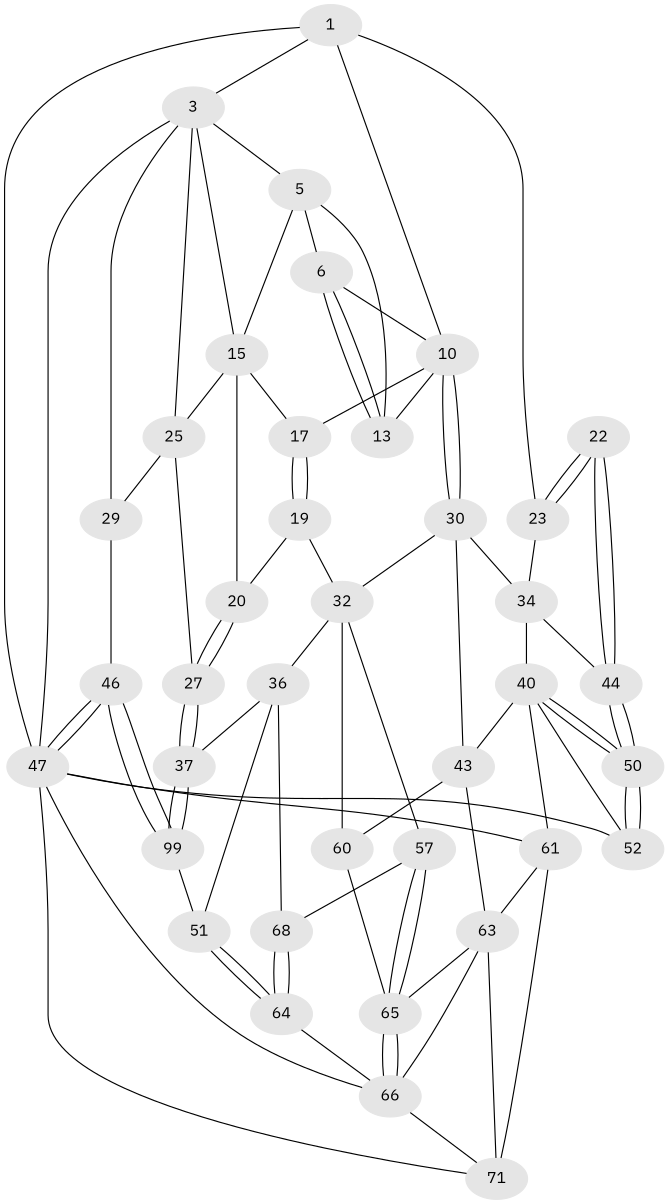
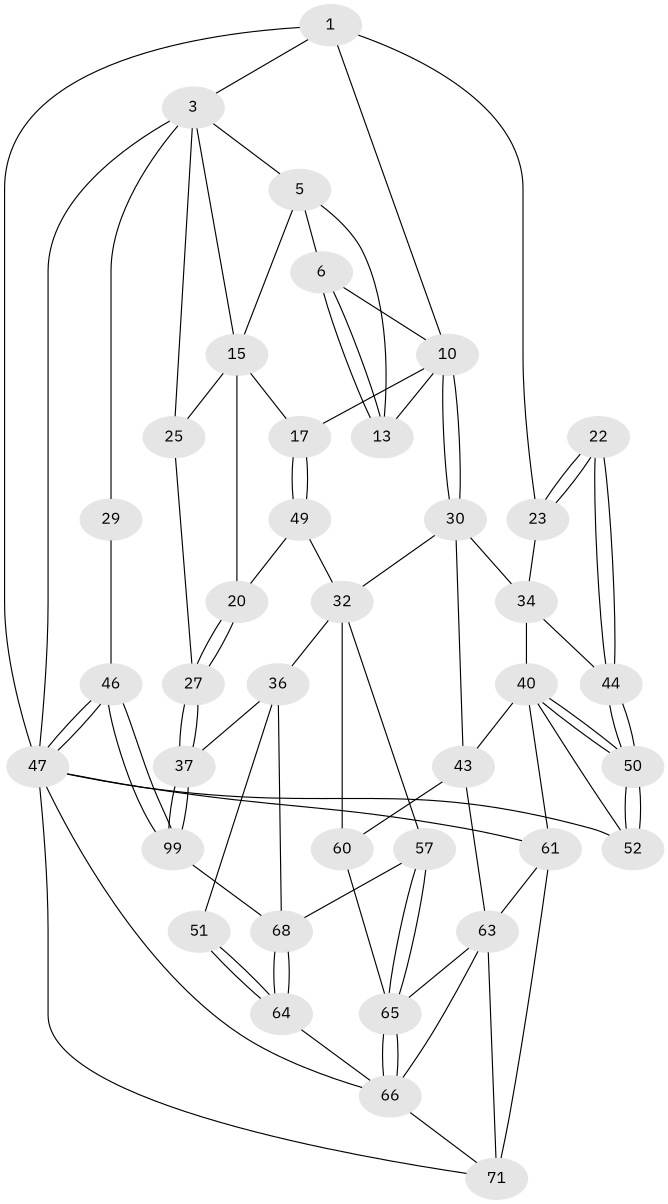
(142, 478) -> none
(300, 520) -> (300, 520)
(186, 890) -> (227, 890)
